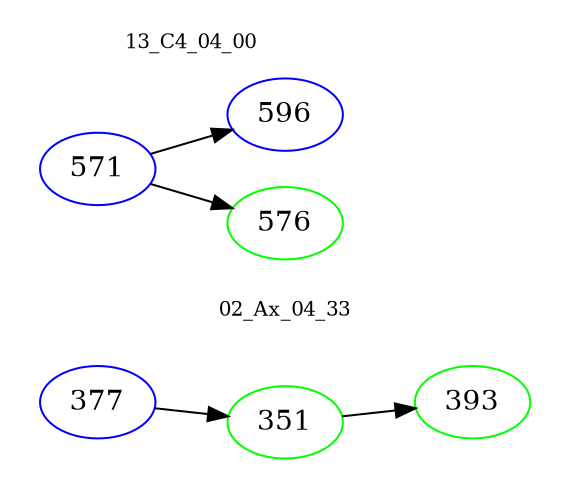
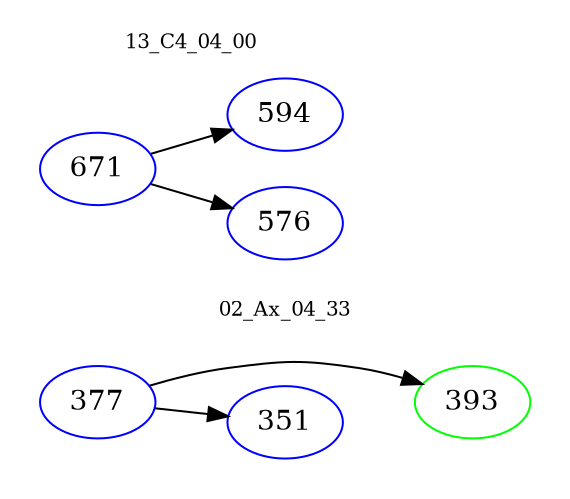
(285, 115) -> (285, 115)
(98, 169) -> (98, 169)
(285, 223) -> (285, 223)
(369, 413) -> (275, 363)
(285, 422) -> (285, 422)
